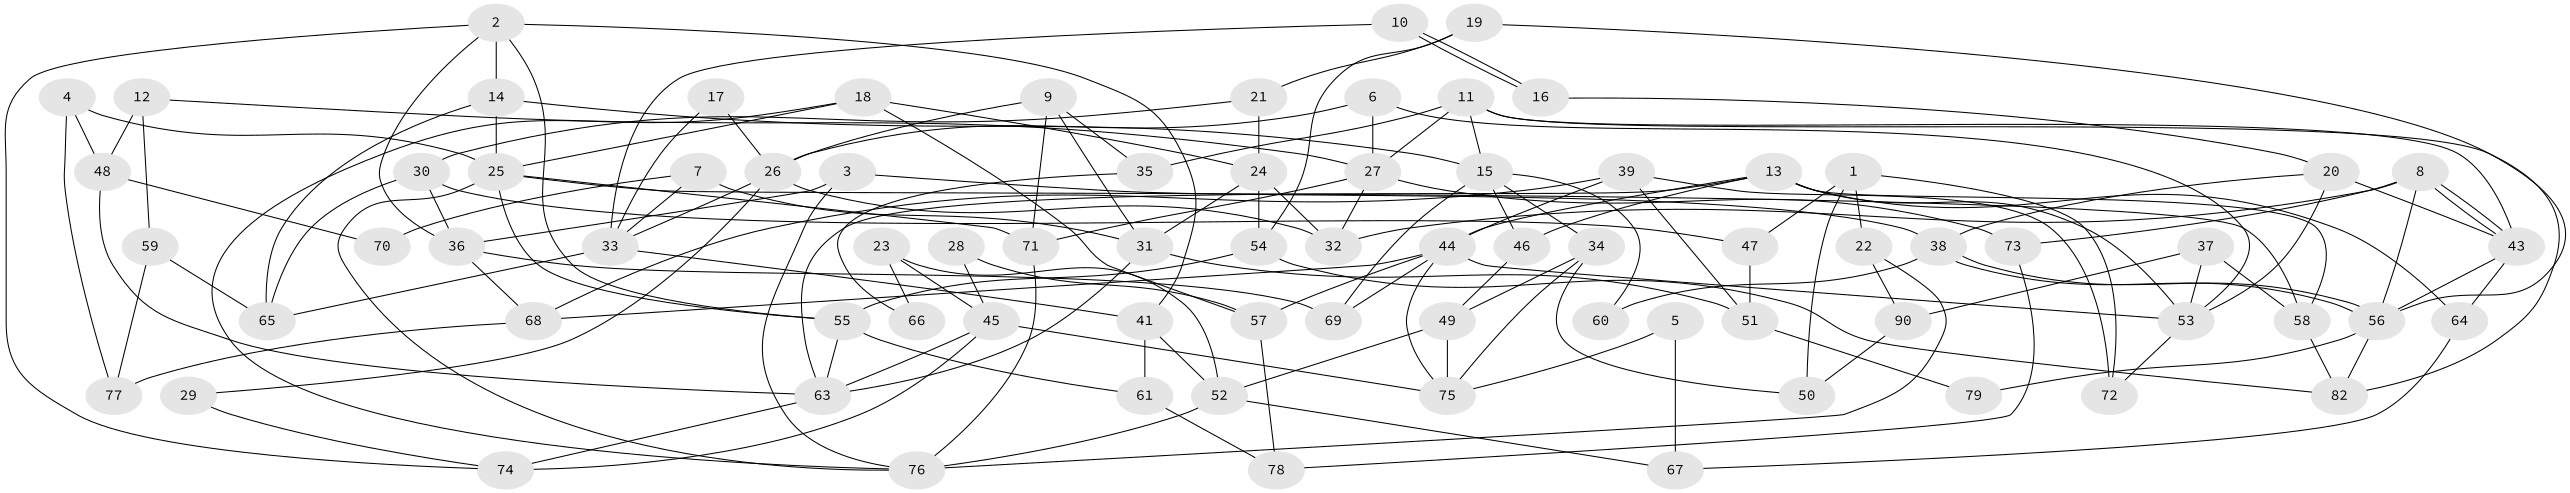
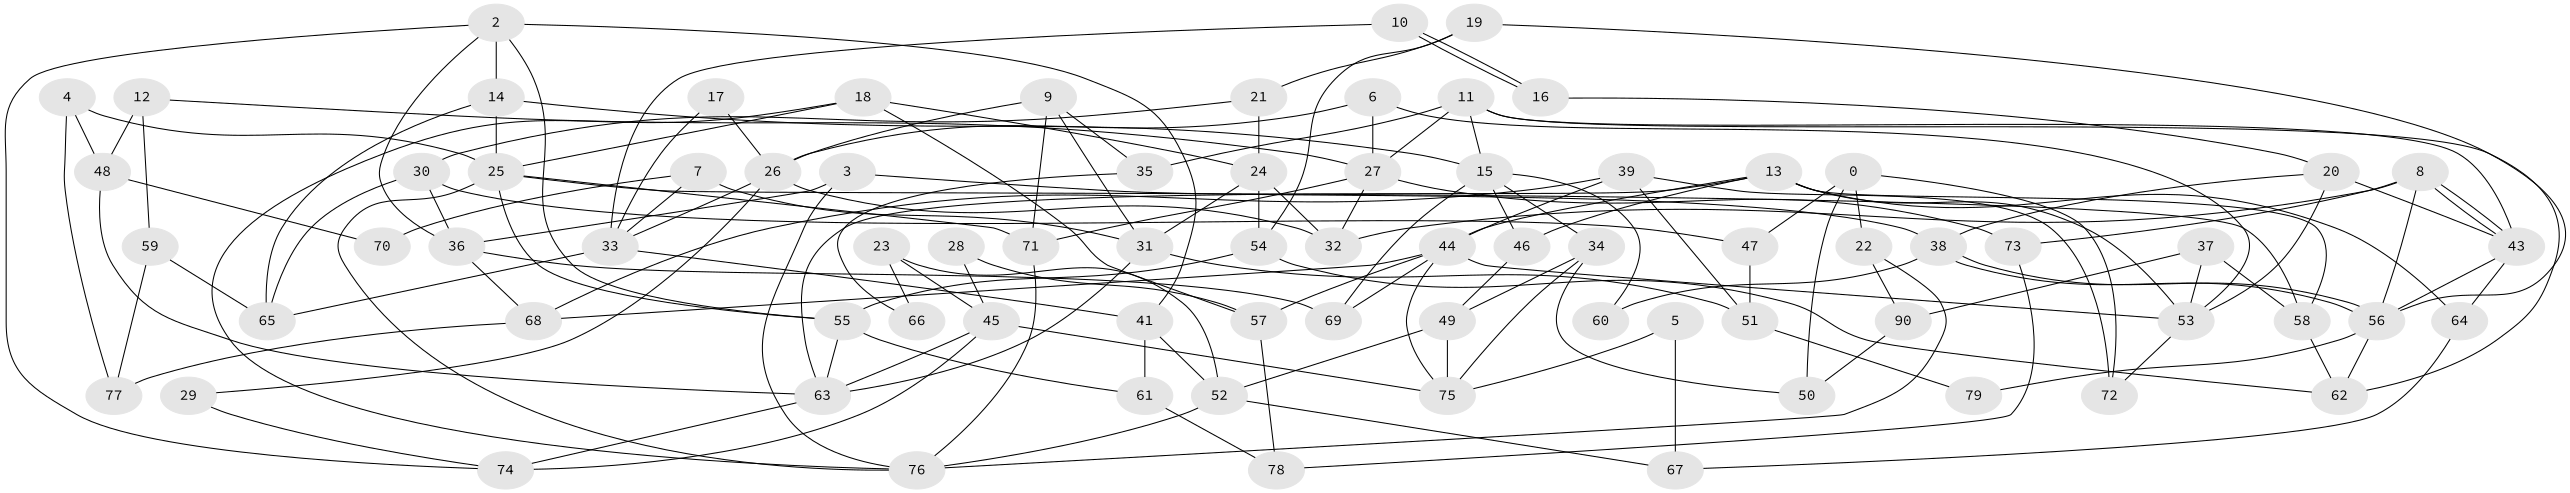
(1853, 172) -> (1853, 172)
(2339, 396) -> (2339, 396)
